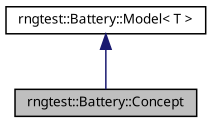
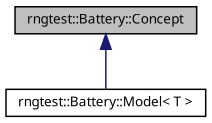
(106, 69) -> (106, 69)
